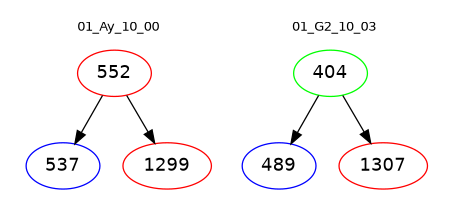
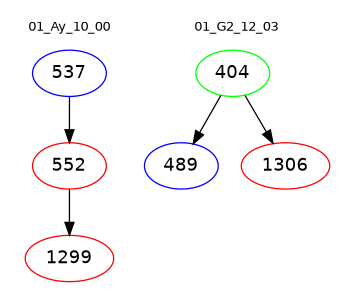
(334, 28) -> (237, 28)
(92, 114) -> (69, 113)
(383, 166) -> (286, 166)
